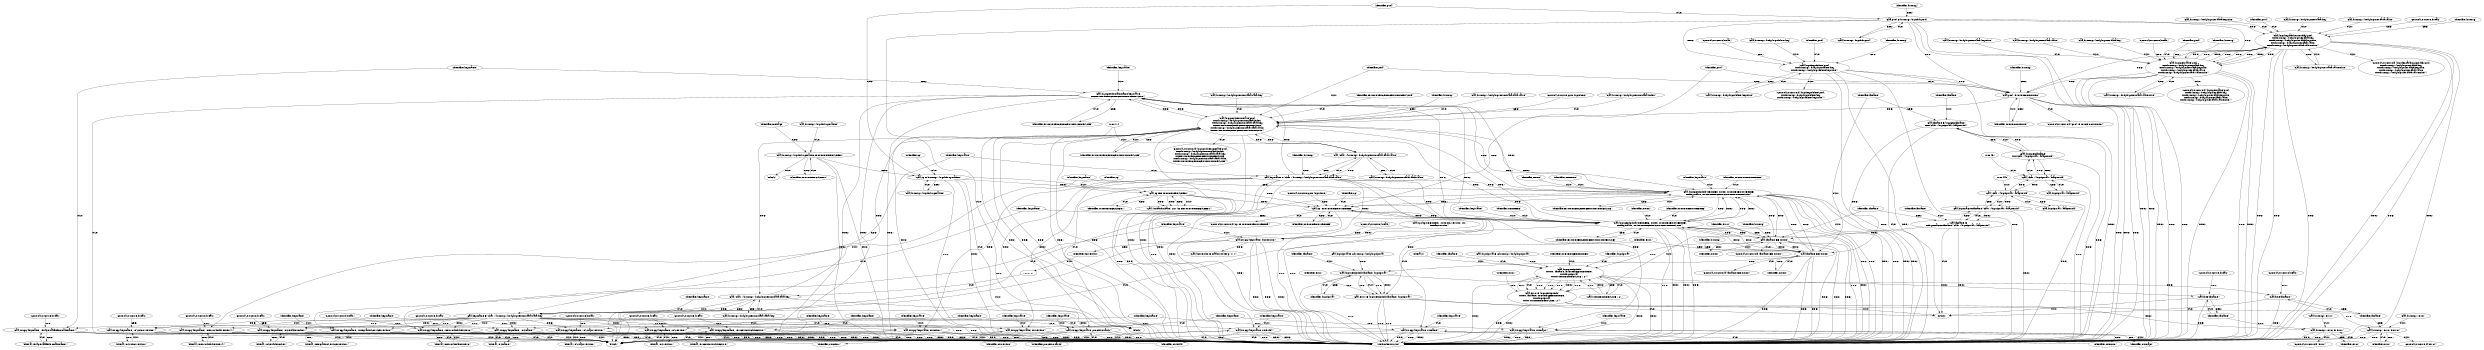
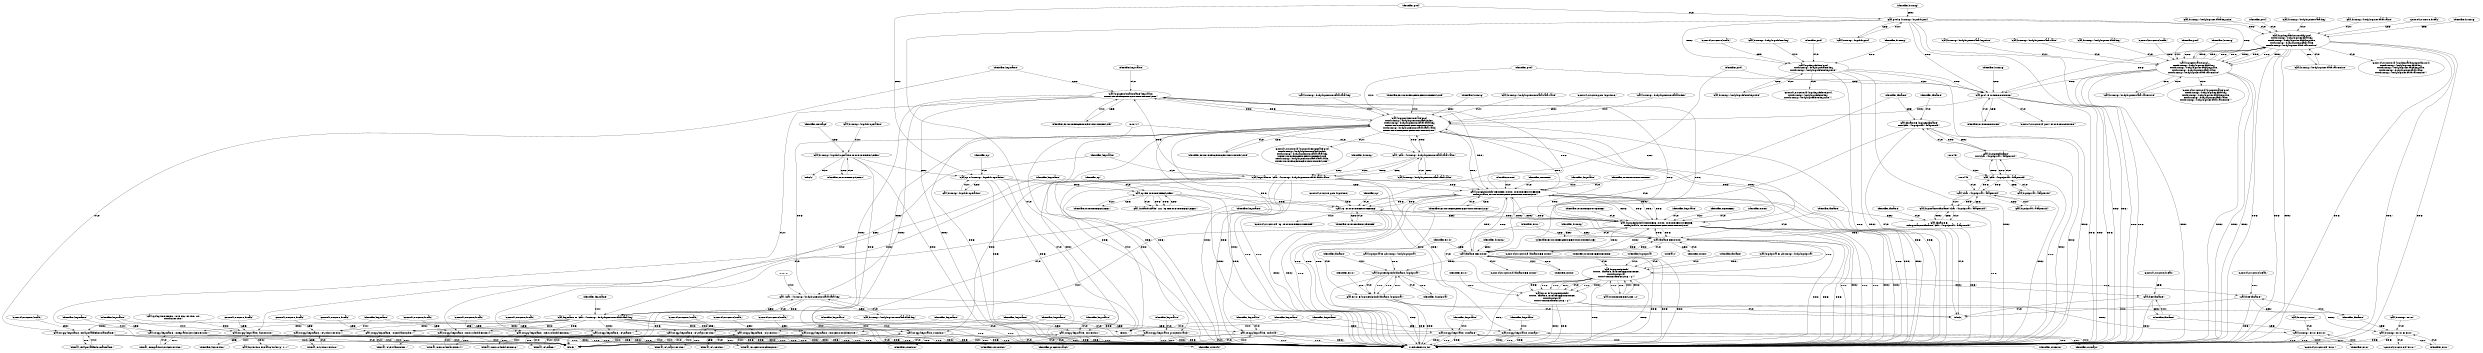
(885, 170) -> (924, 170)
(1057, 263) -> (236, 342)
